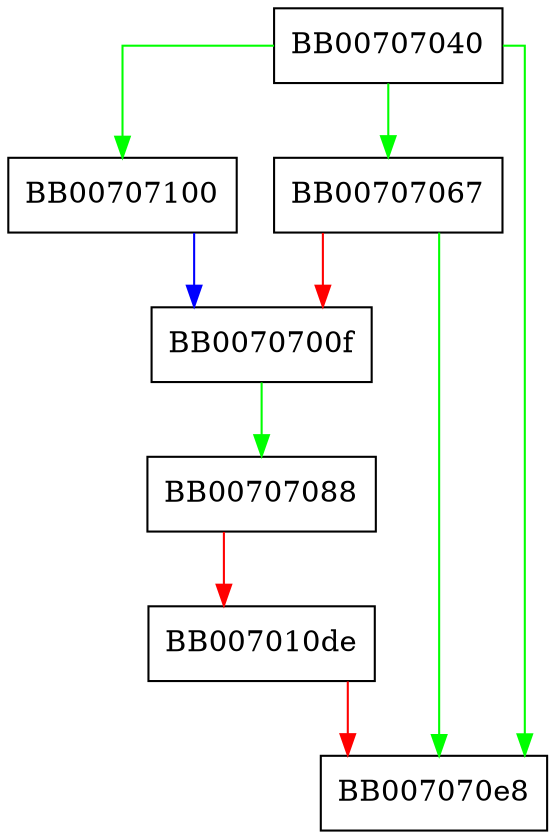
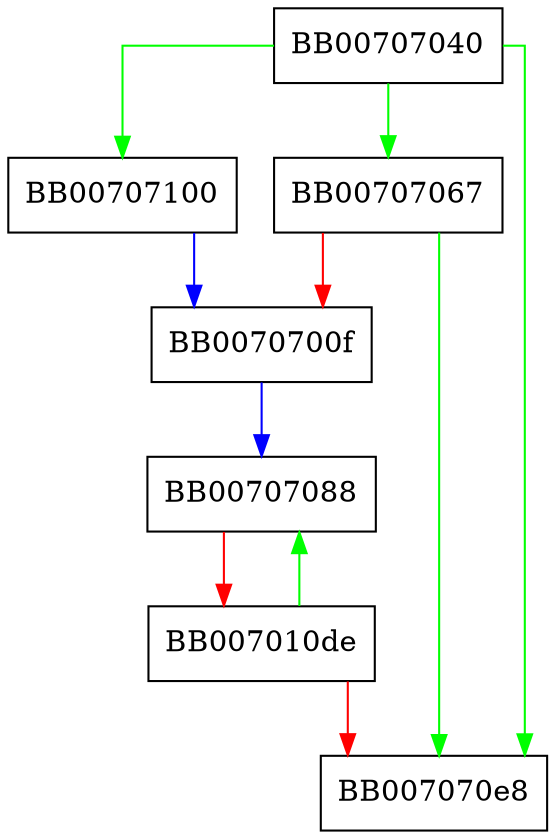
(262, 409) -> (262, 409)
none -> (299, 580)
